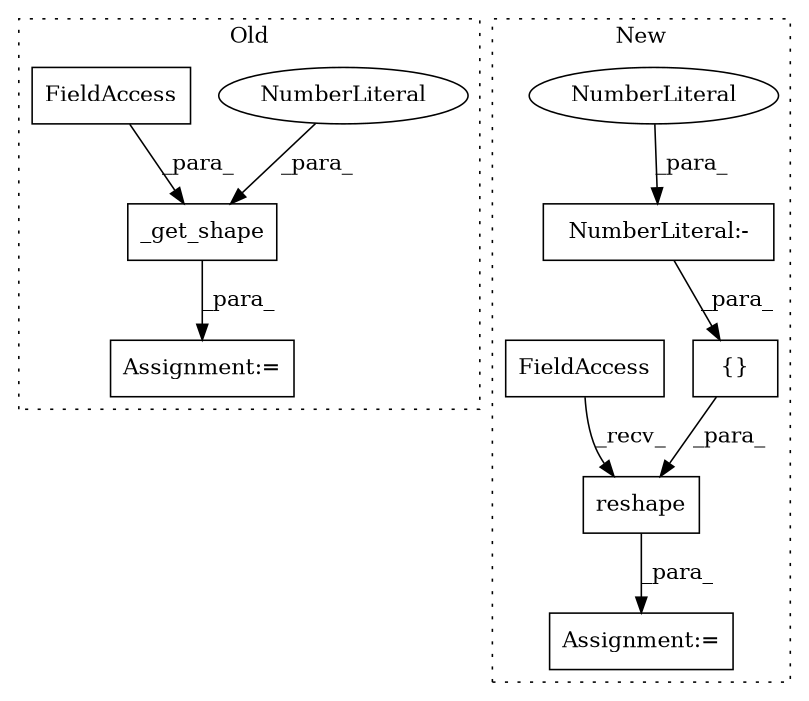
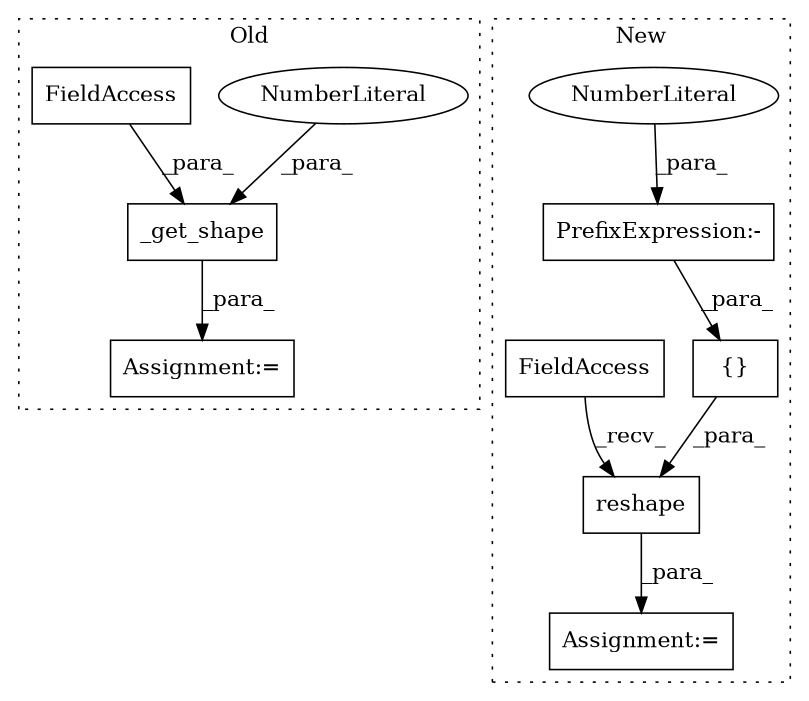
(659, 232) -> (659, 232)
